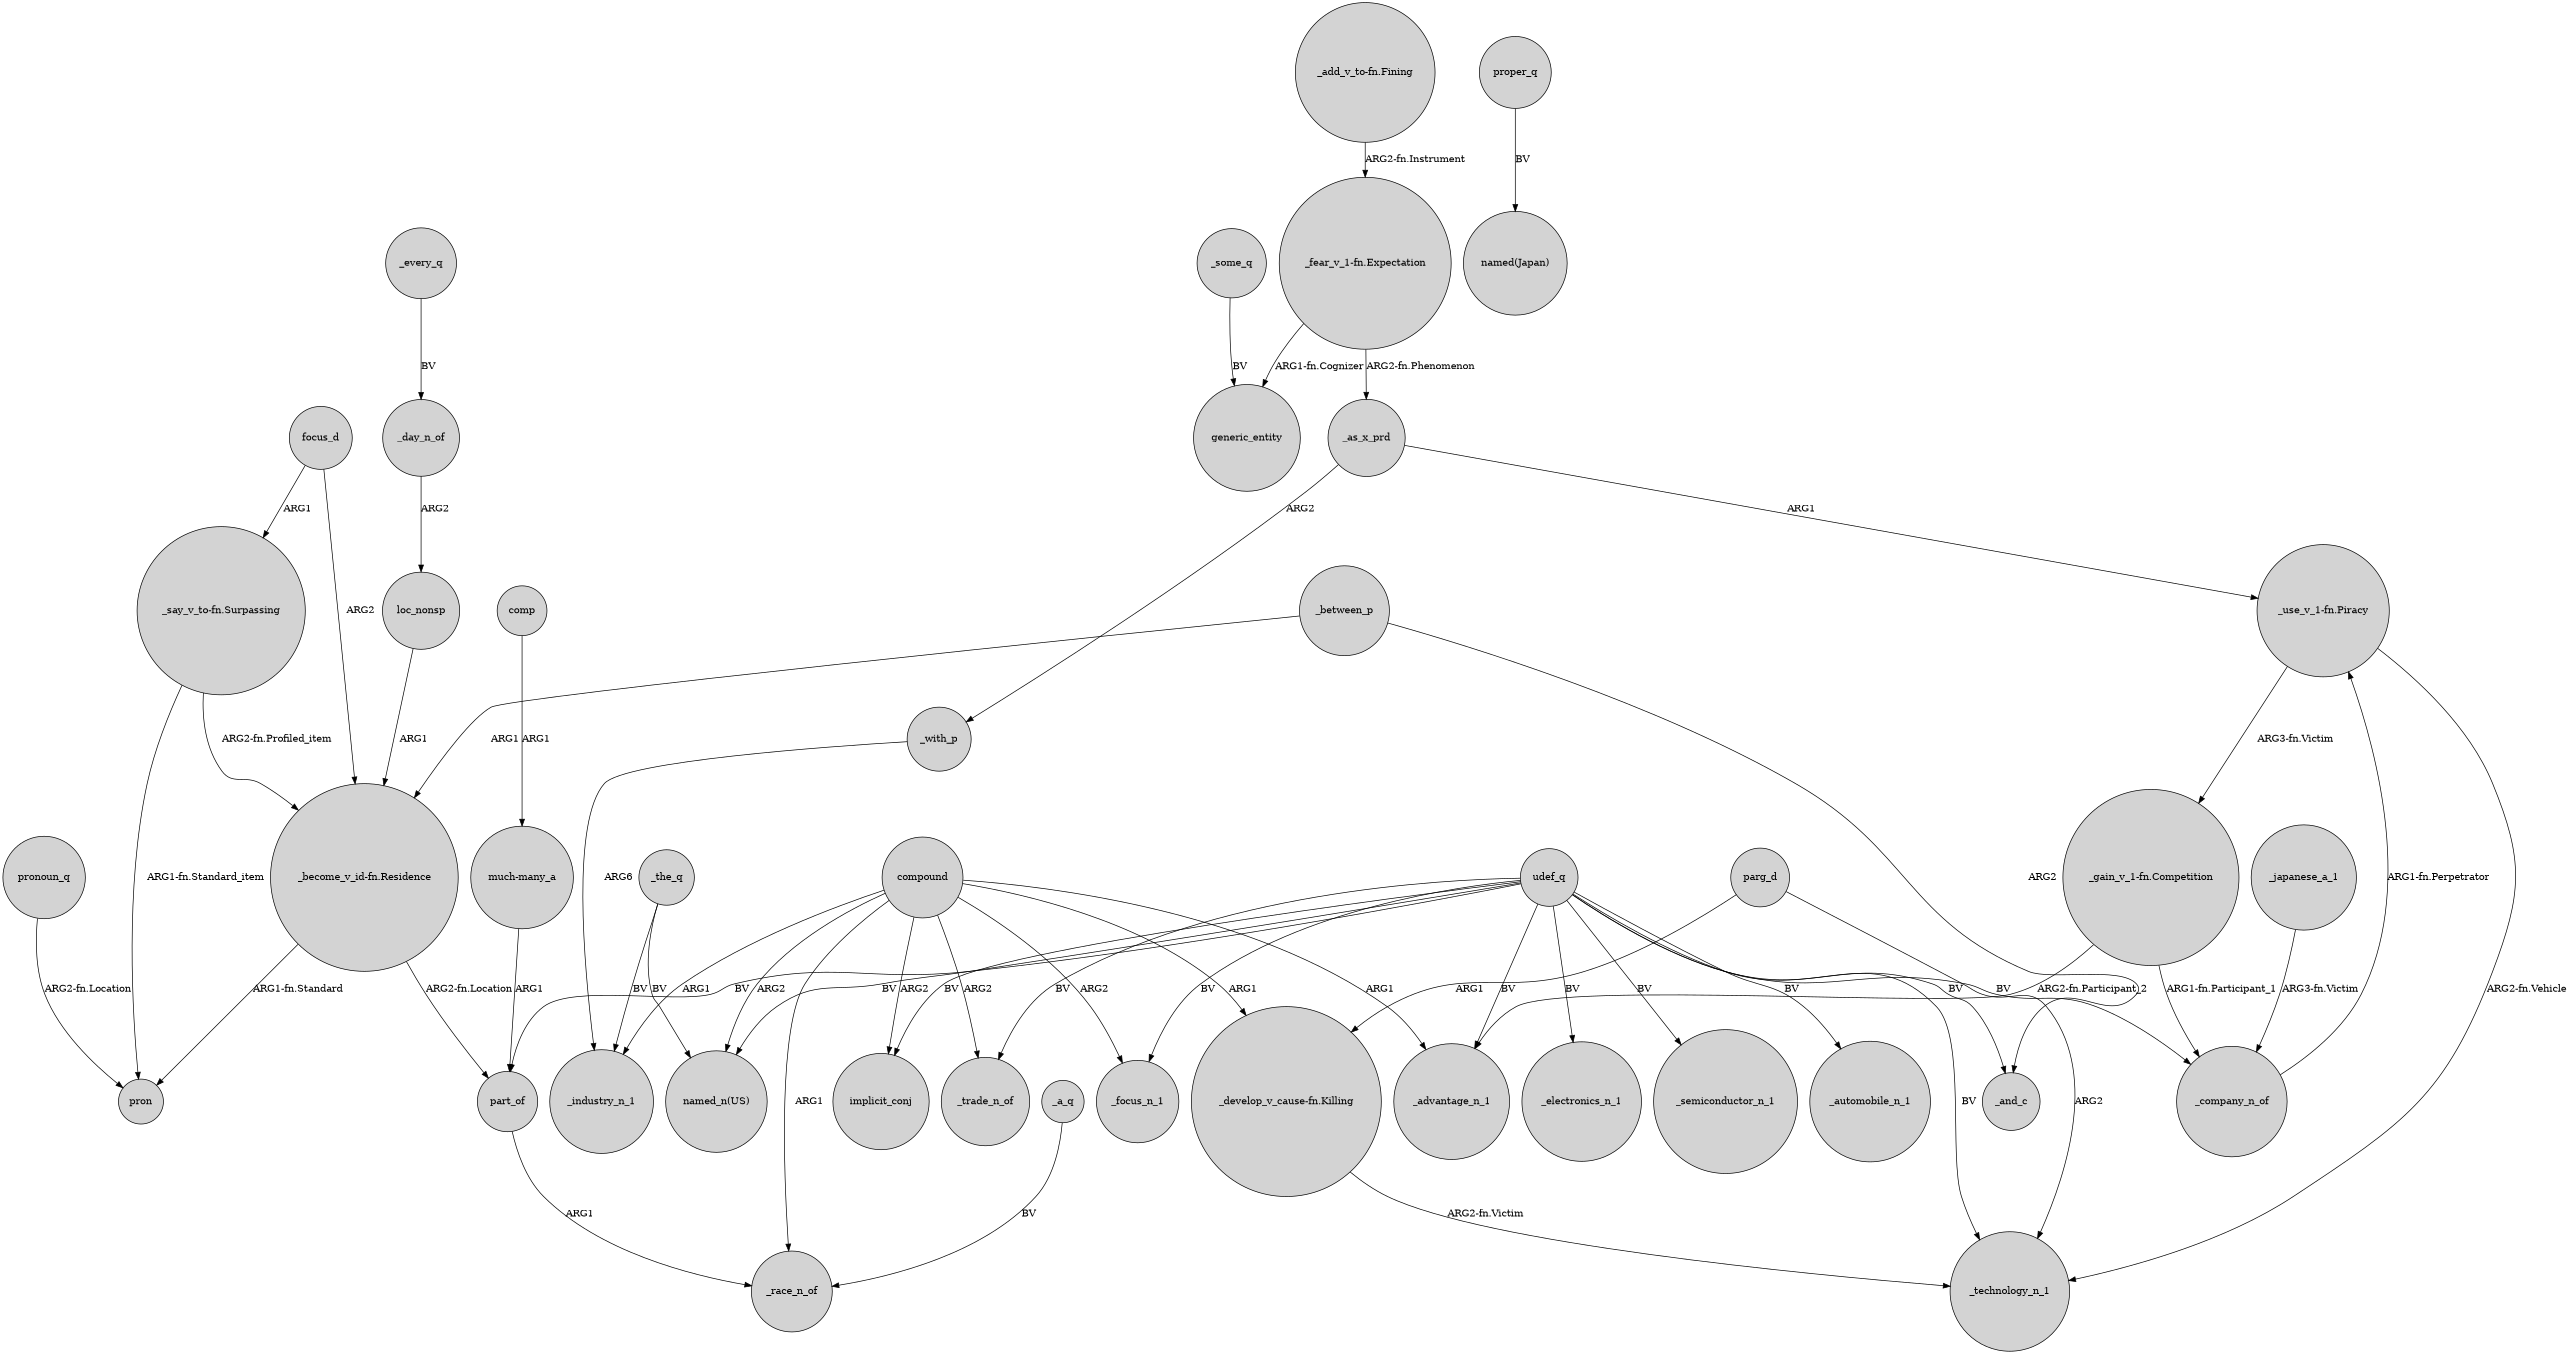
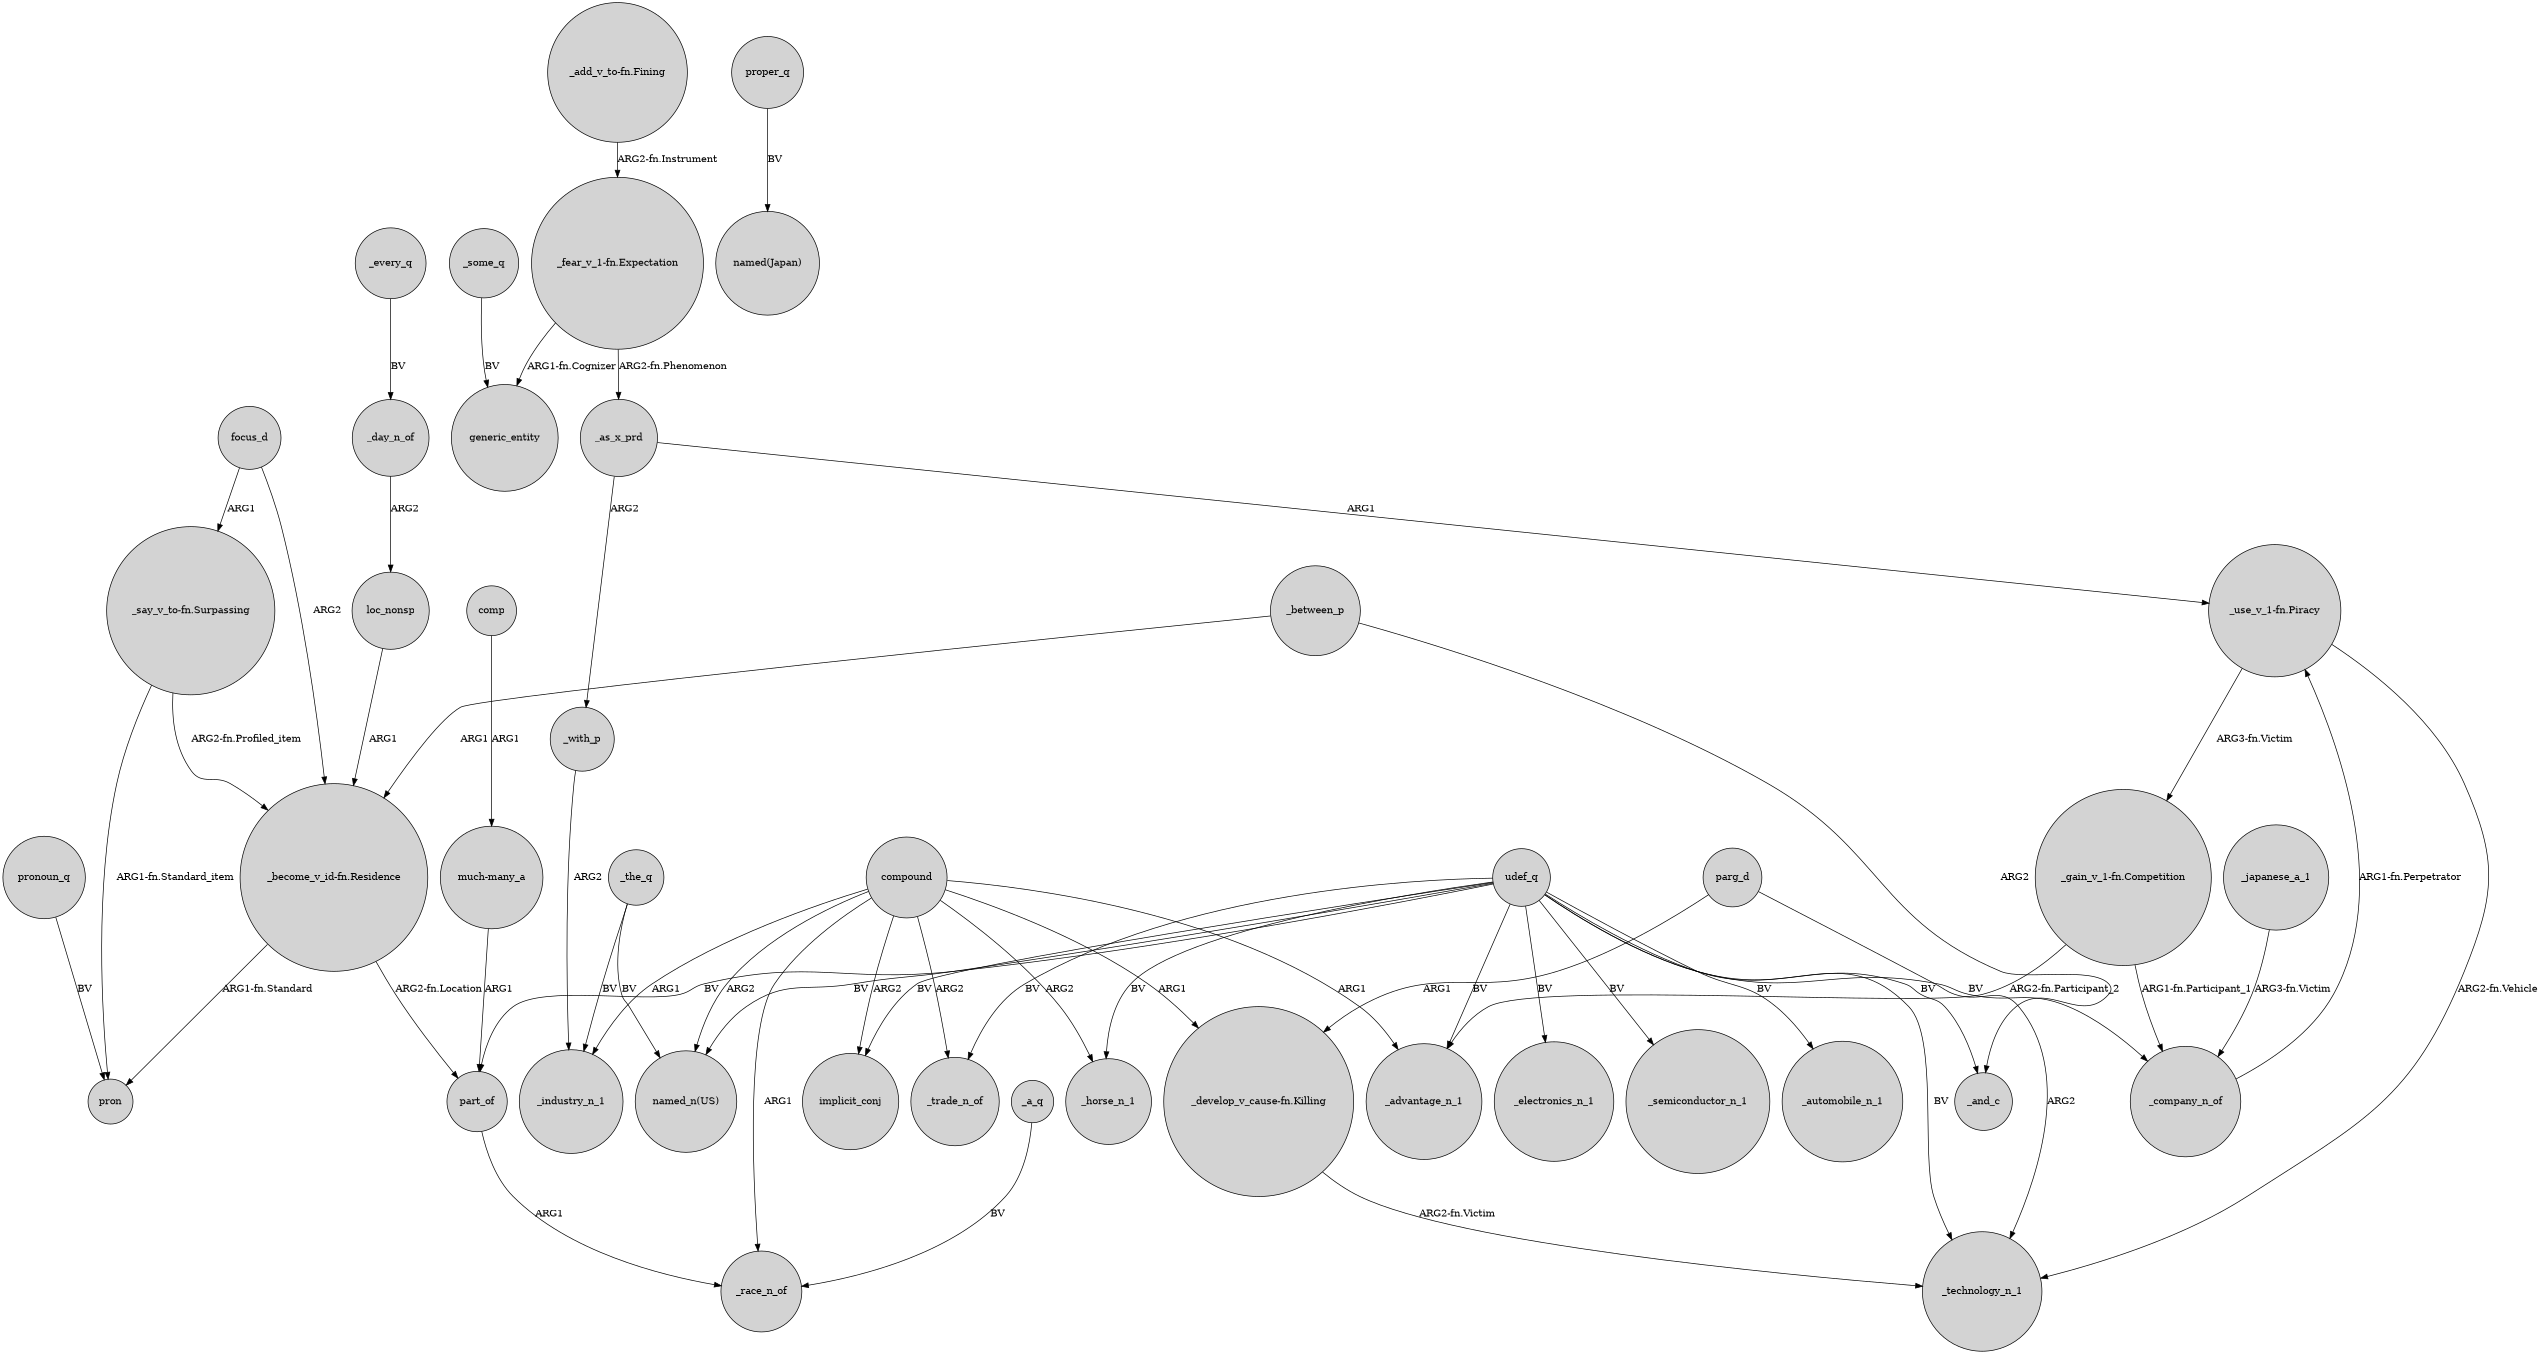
(619, 878) -> (588, 878)
(88, 989) -> (85, 989)
(1138, 1102) -> (1109, 1102)
